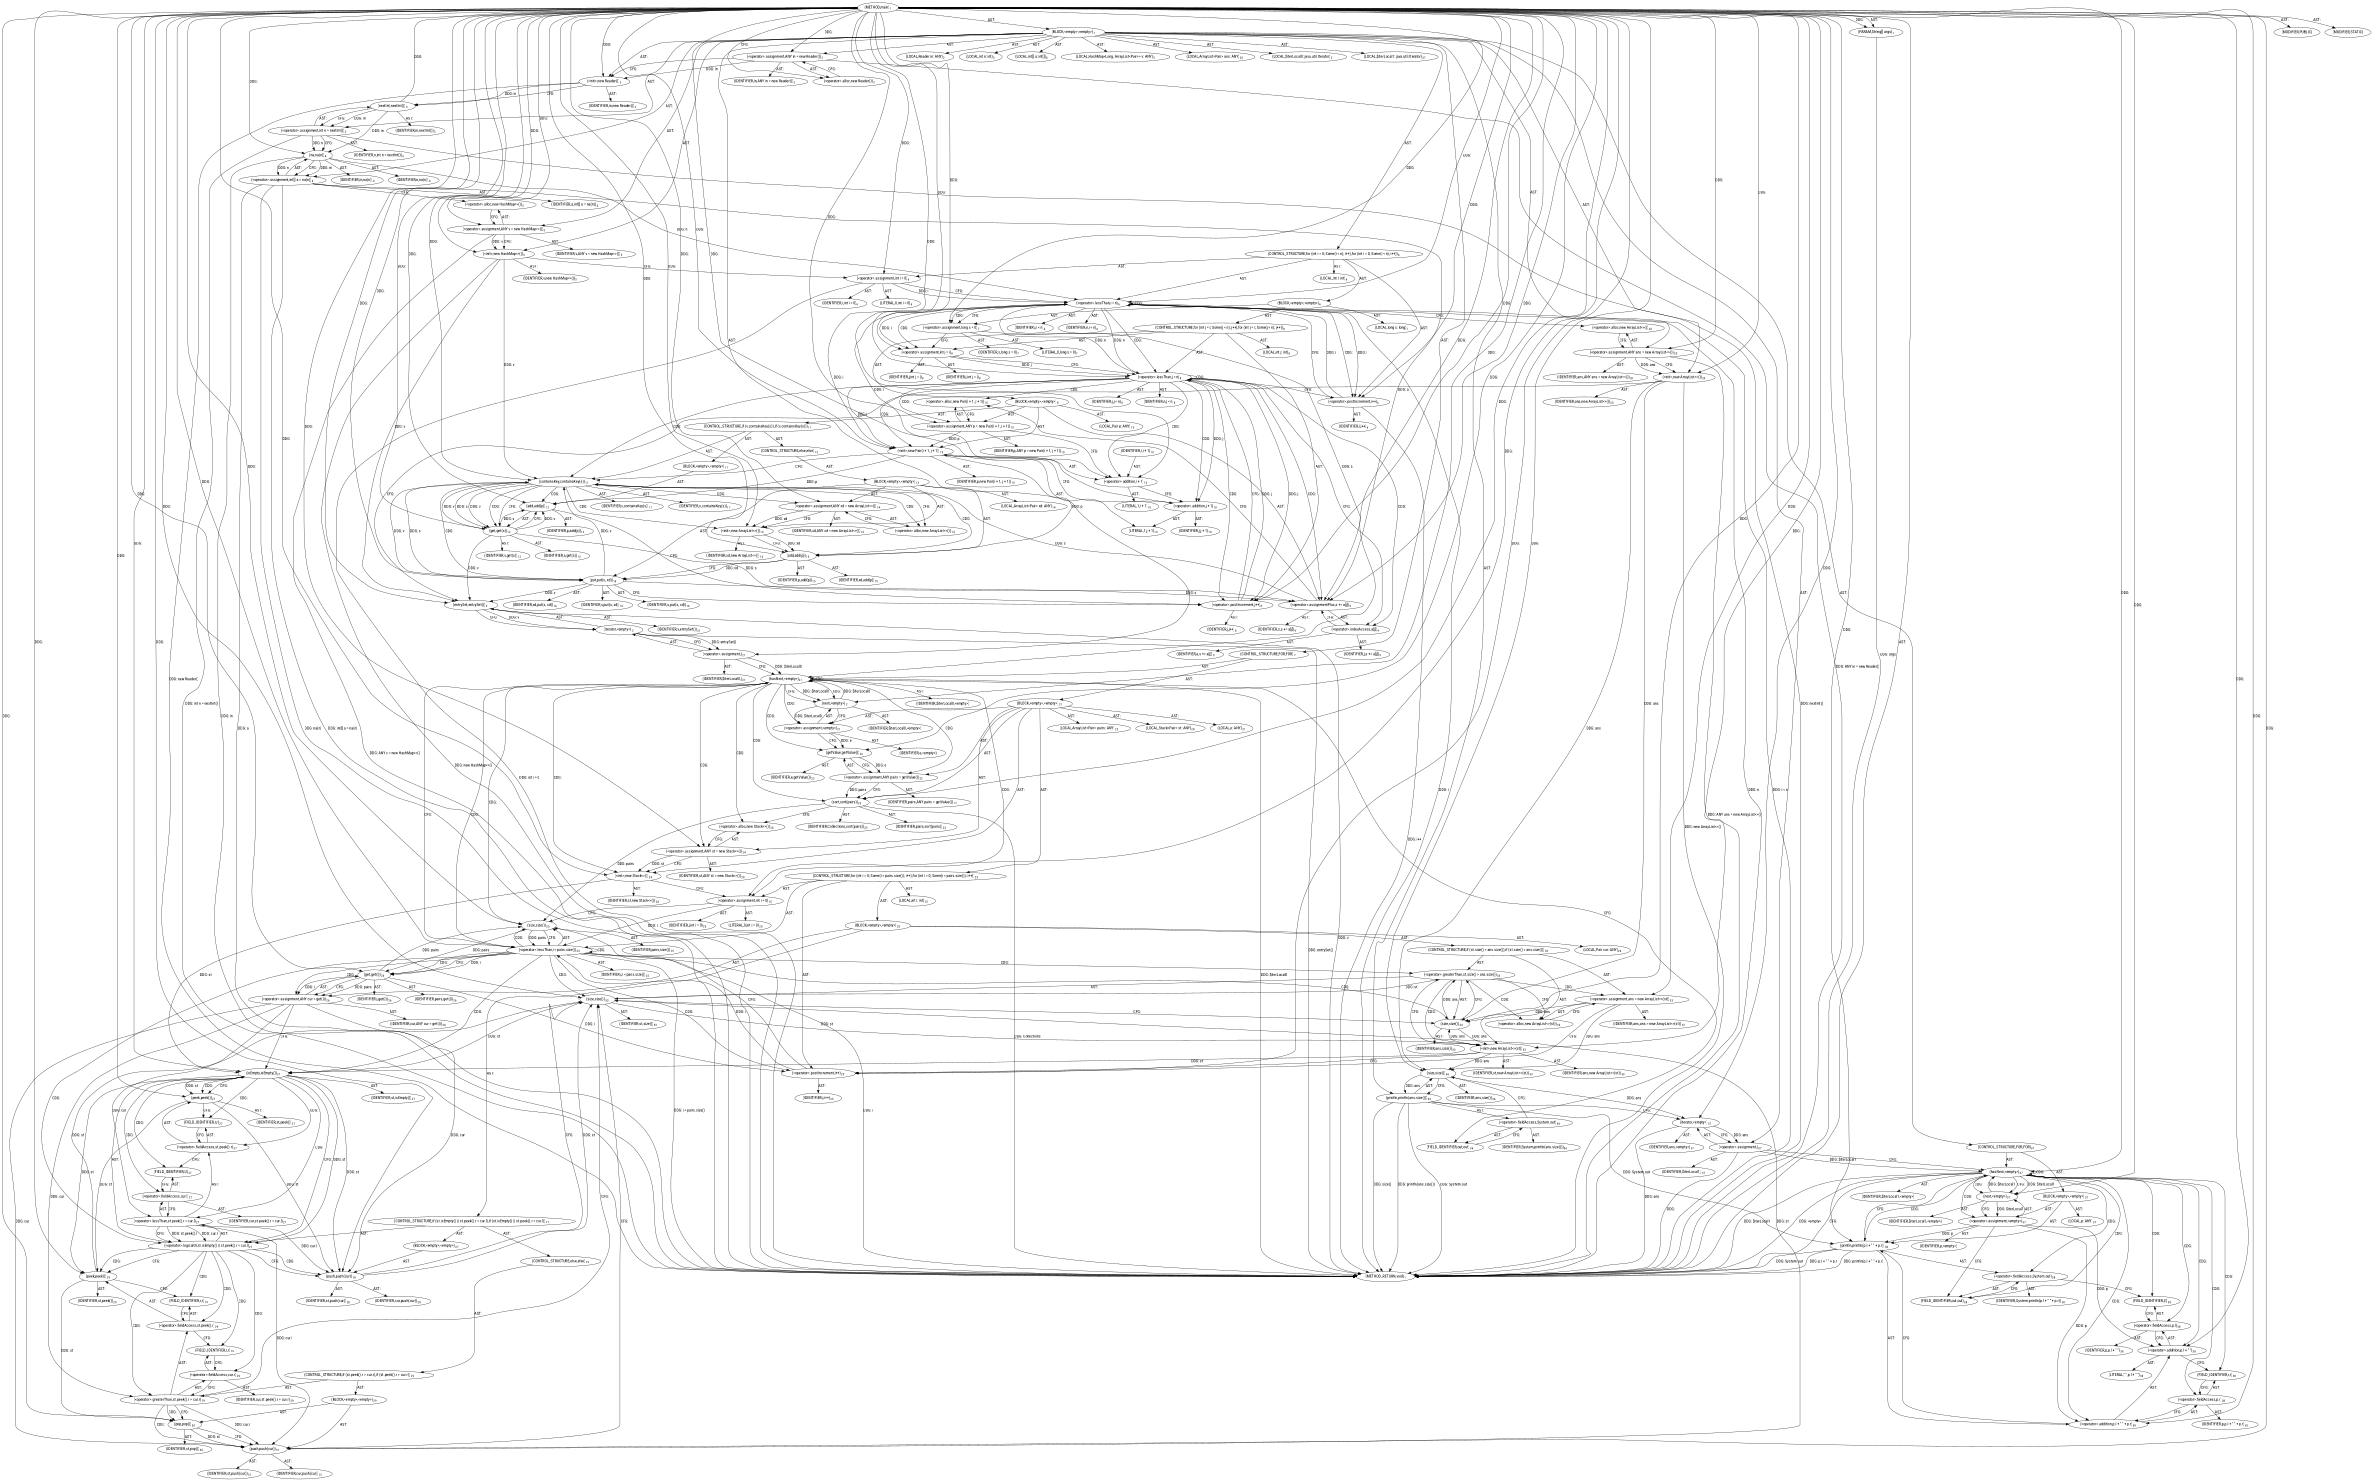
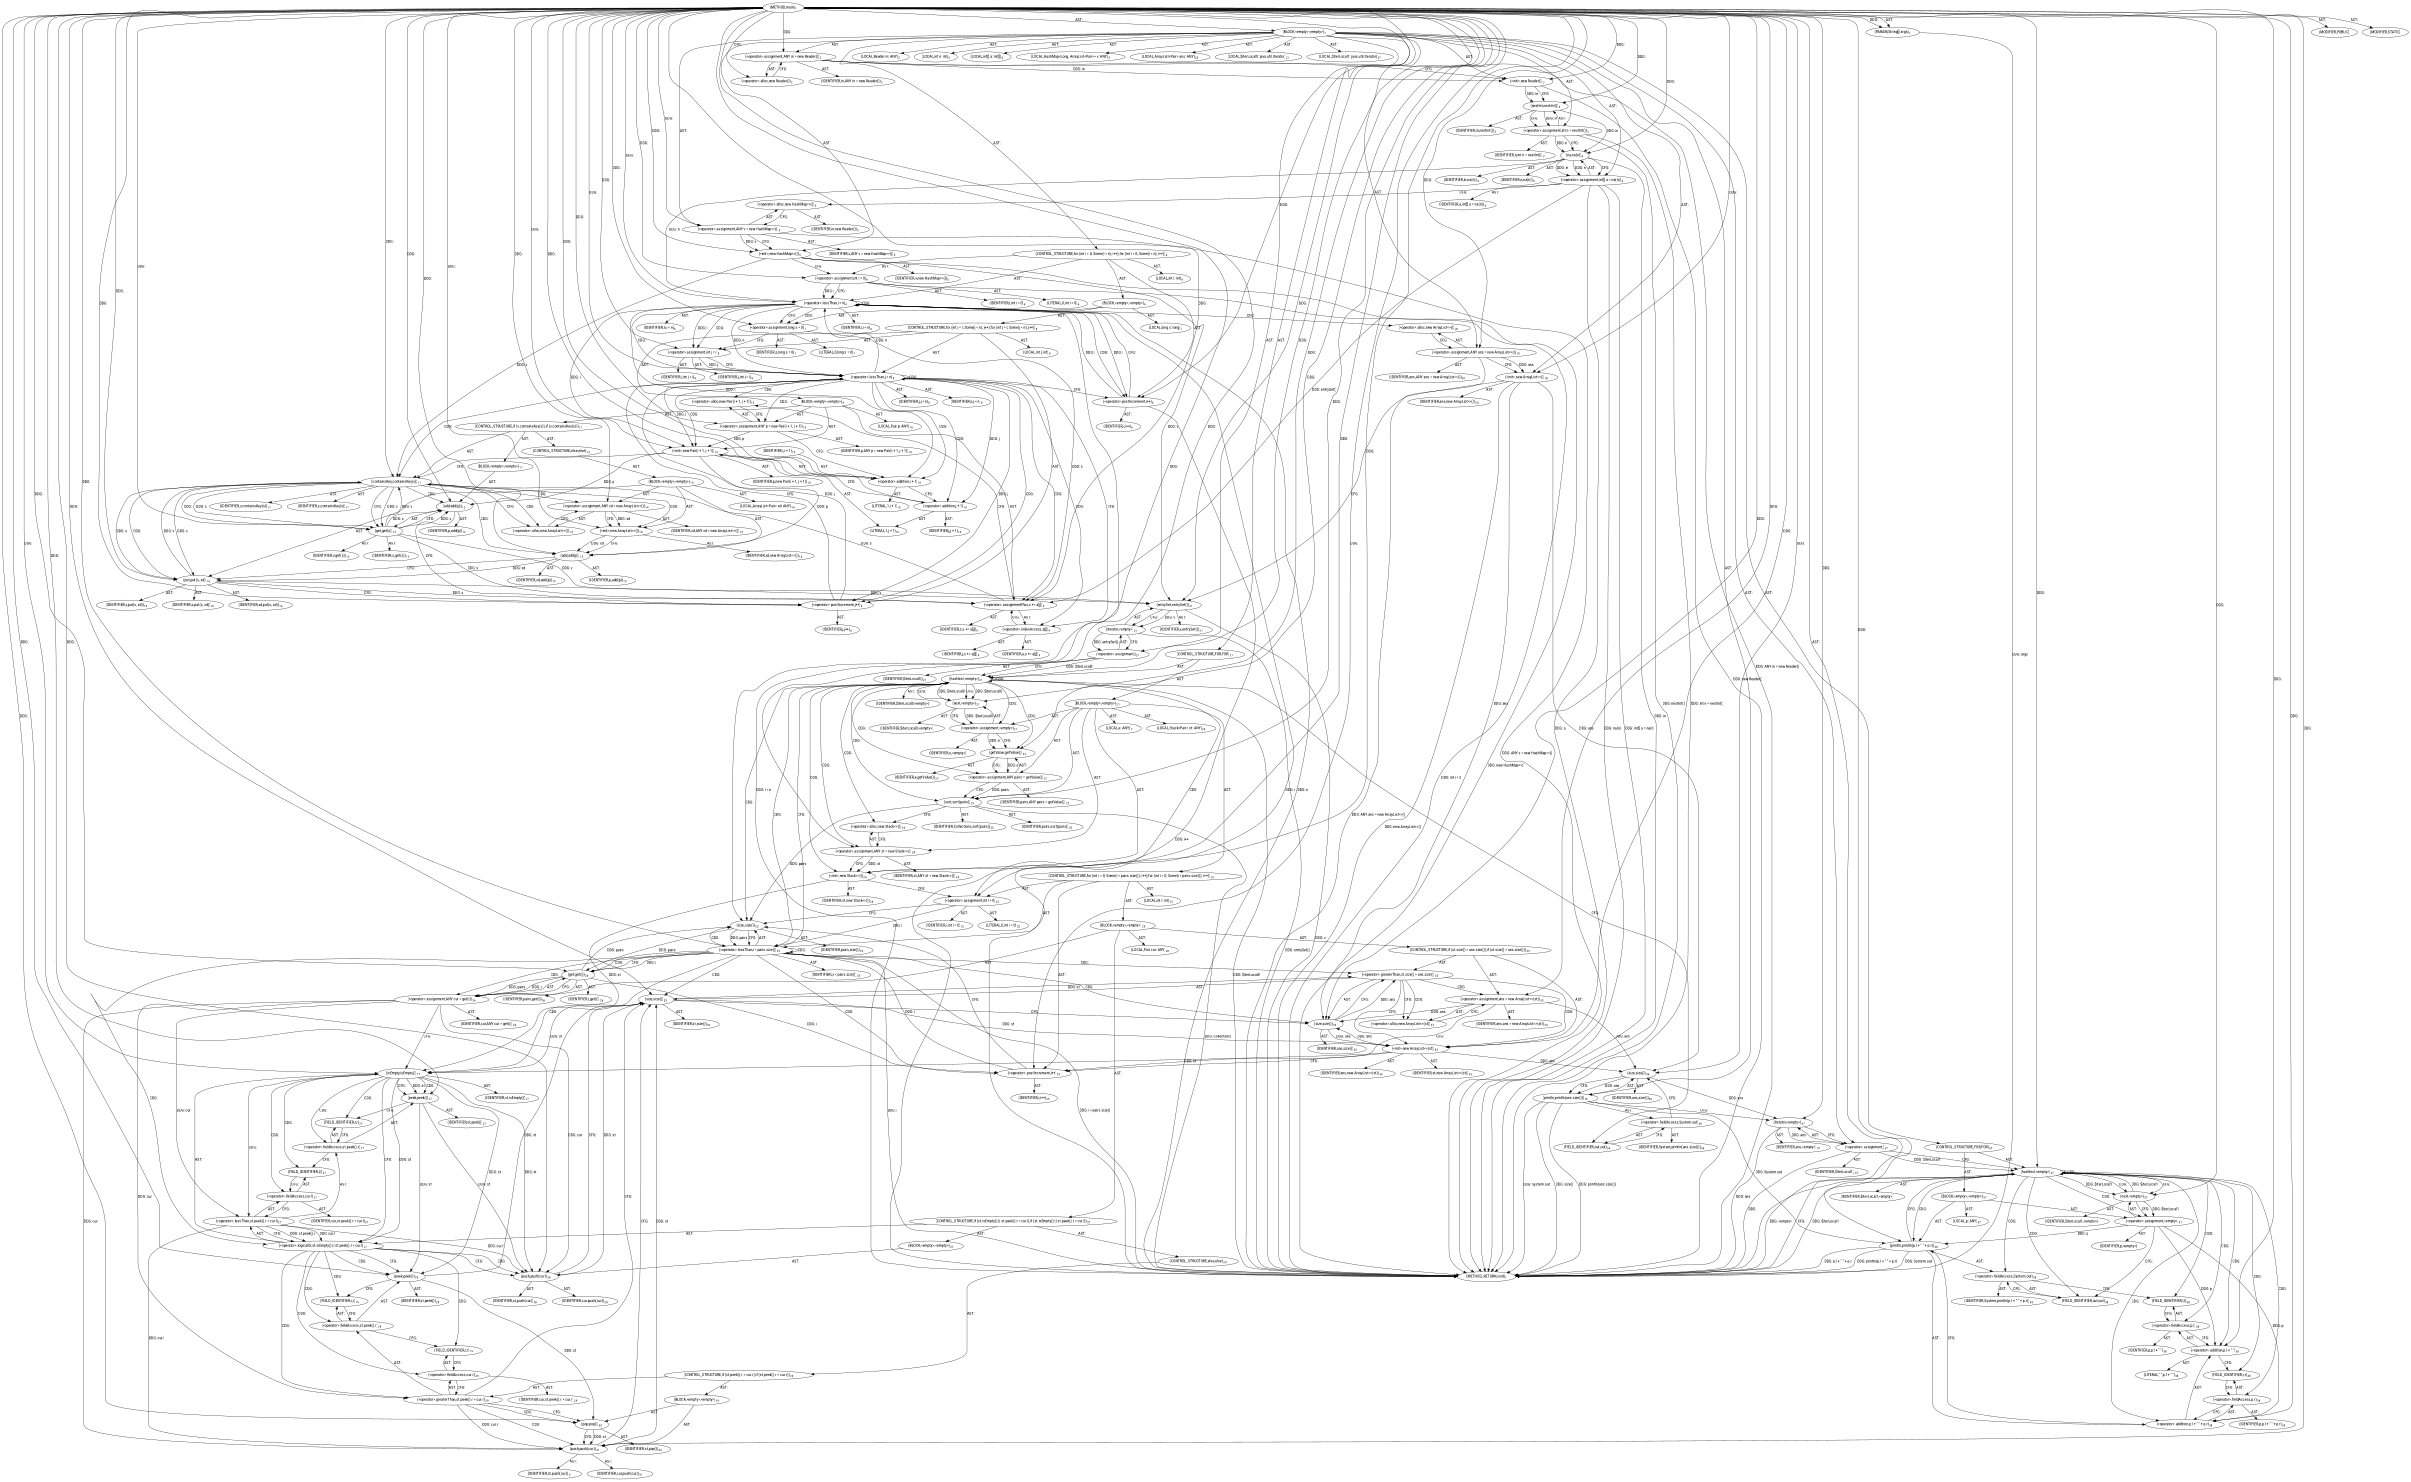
(593, 11) -> (1284, 9)
(608, 93) -> (810, 217)
(1403, 390) -> (1325, 390)
(1089, 728) -> none
